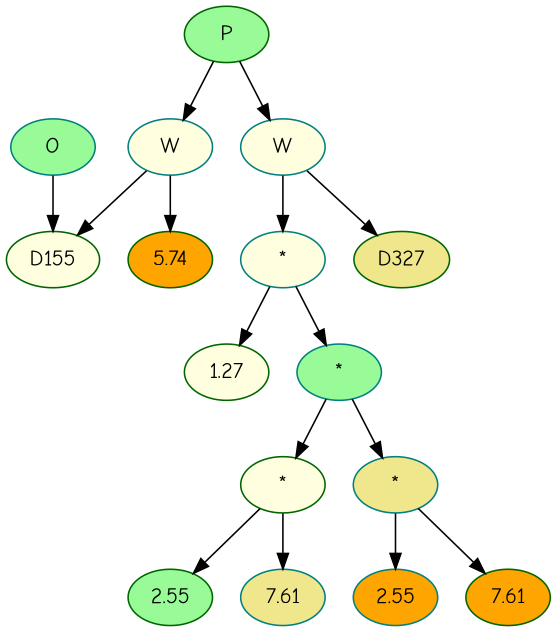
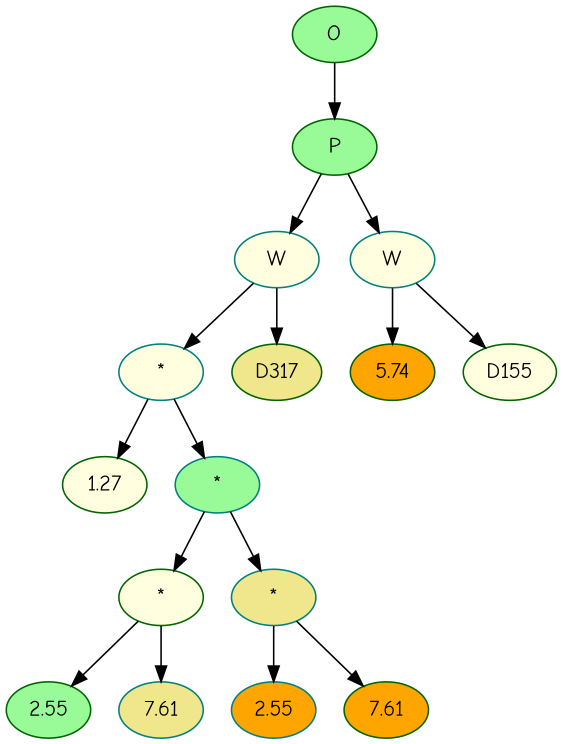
(53, 147) -> (335, 34)
(53, 196) -> (335, 83)
(402, 260) -> (277, 372)
